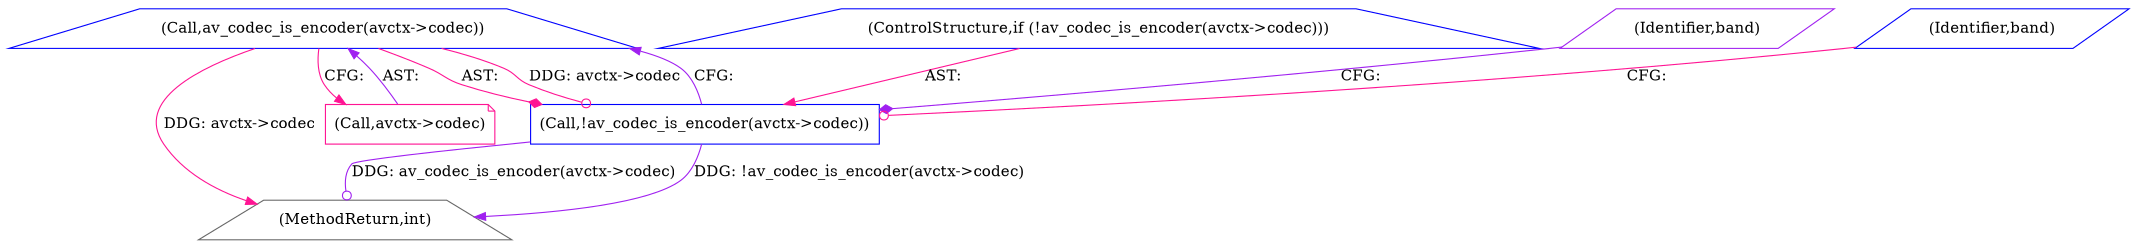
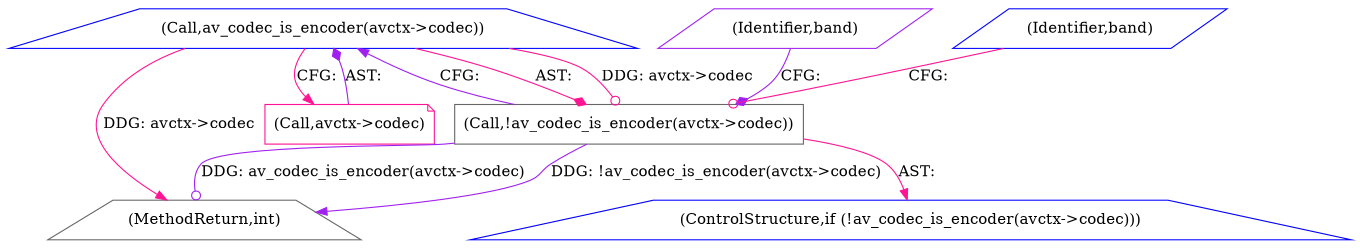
(907, 75) -> (861, 152)
(379, 79) -> (345, 82)
(705, 124) -> (629, 124)
